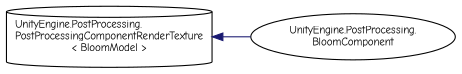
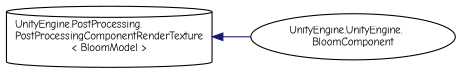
(353, 37) -> (353, 37)
